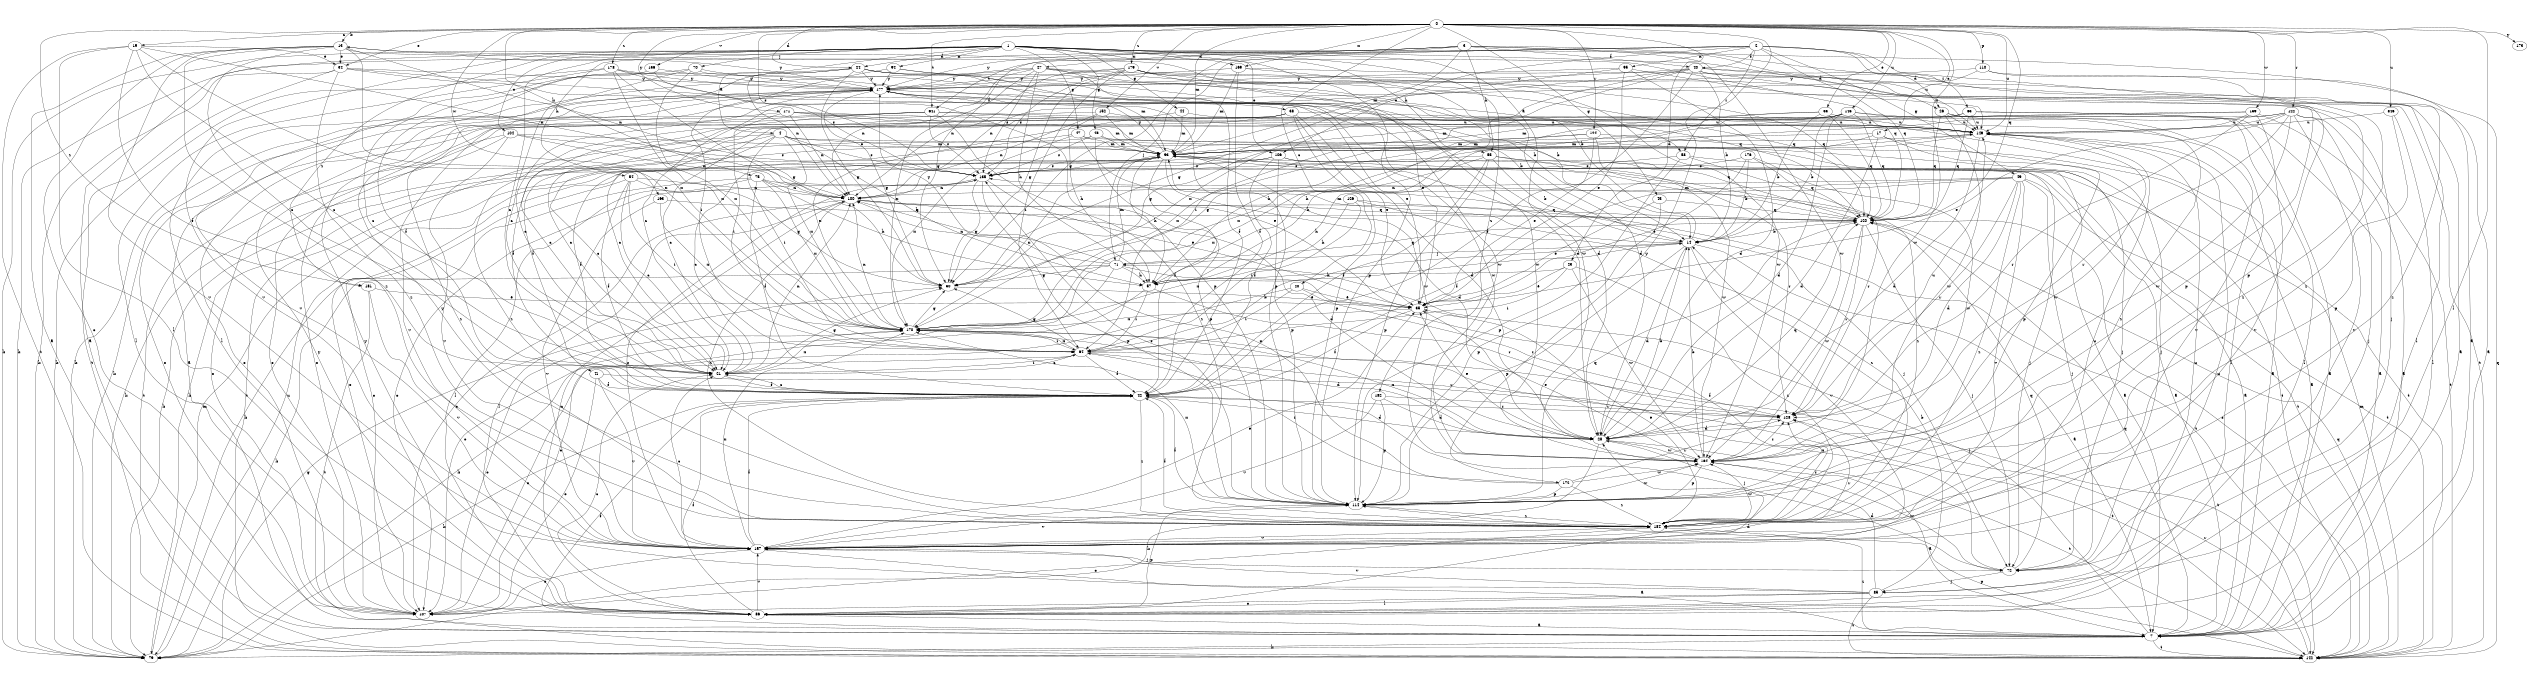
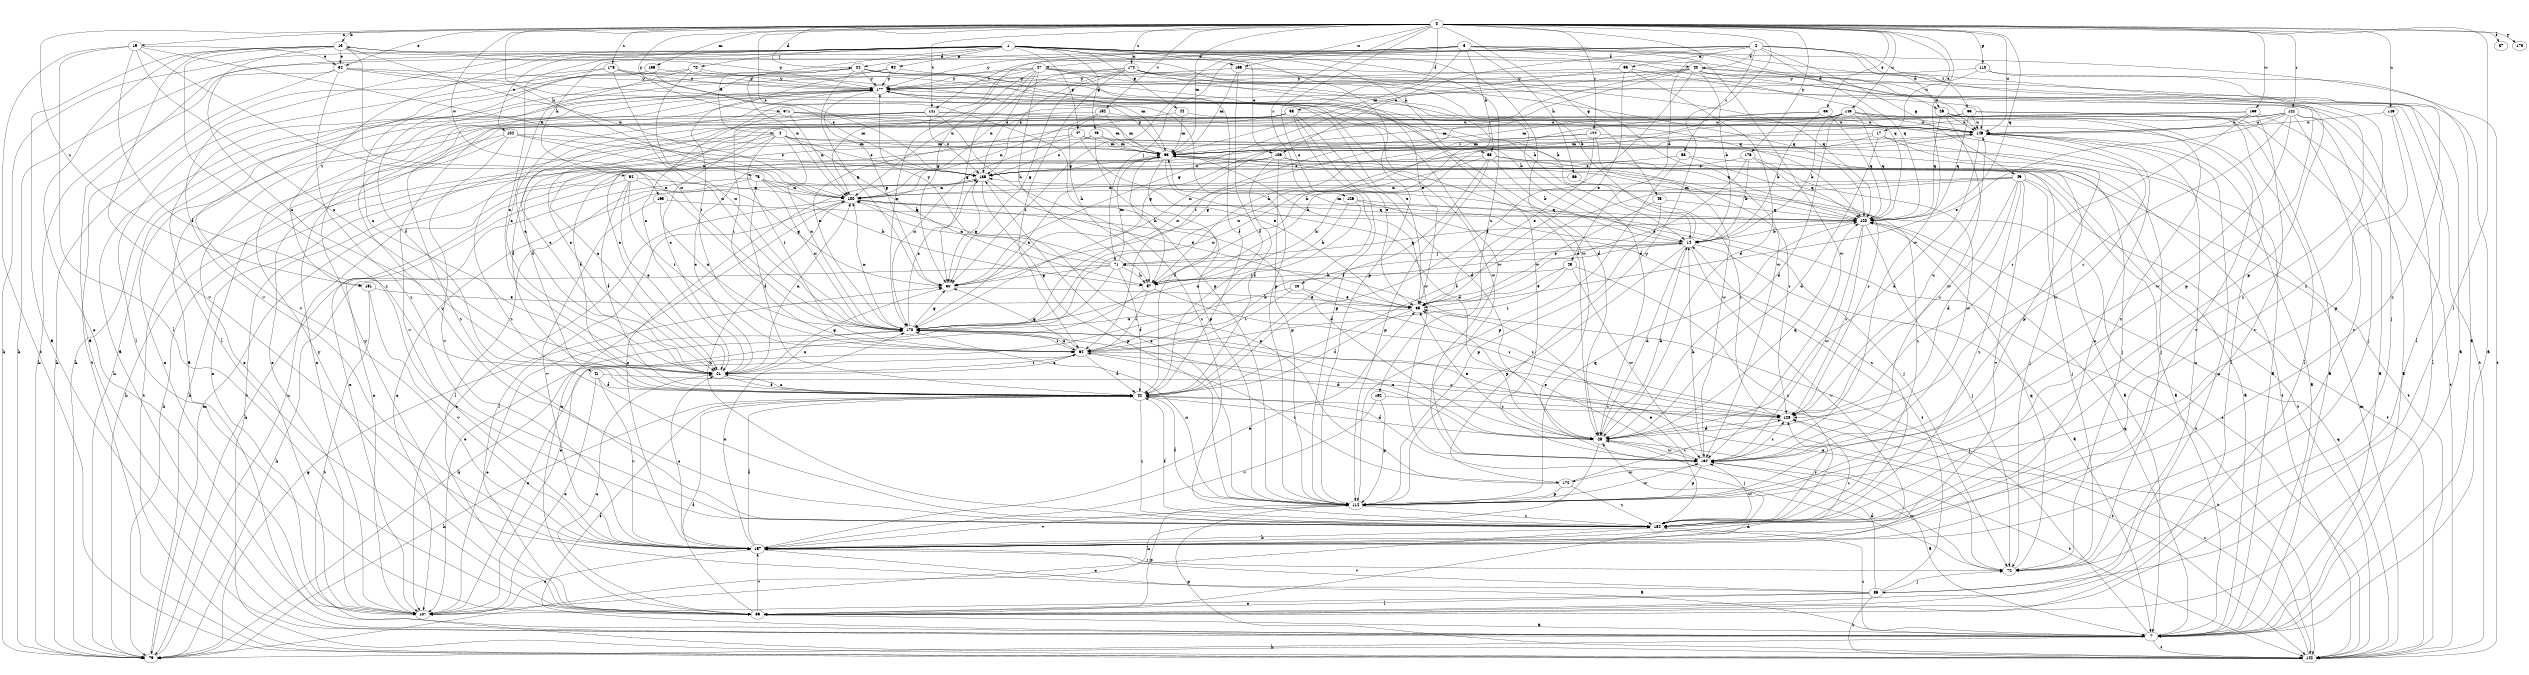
none -> (1750, 29)
(721, 46) -> (721, 46)
none -> (2501, 46)
(1131, 68) -> (1131, 68)
(1273, 94) -> (440, 628)
(1085, 104) -> (1361, 88)
none -> (1273, 107)
(787, 112) -> (787, 112)
(932, 112) -> (932, 112)
(2391, 112) -> (2391, 112)
(1897, 124) -> (1913, 122)
(863, 133) -> (863, 133)
(862, 144) -> (862, 144)
(1460, 144) -> (1460, 144)
(1050, 165) -> (923, 243)
(782, 176) -> (967, 167)
none -> (1574, 177)
(1573, 346) -> (1139, 327)
(2498, 363) -> (2498, 363)
(1922, 418) -> (1922, 418)
(1458, 428) -> none
(1634, 474) -> (1636, 470)
(1263, 538) -> (1263, 538)
(1869, 541) -> (1627, 645)
(1944, 582) -> (1940, 576)
